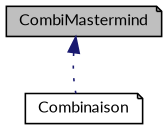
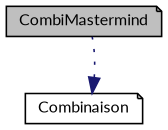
(73, 73) -> (95, 57)
